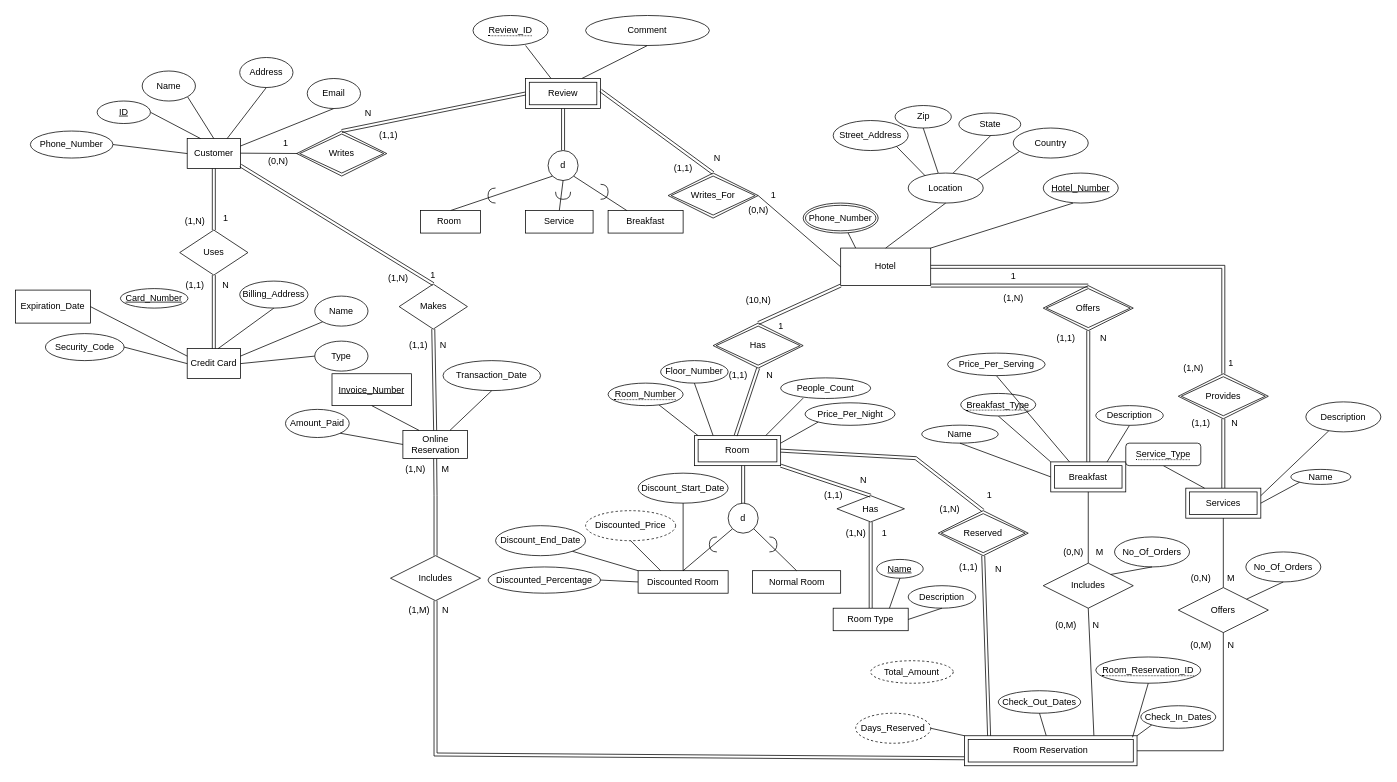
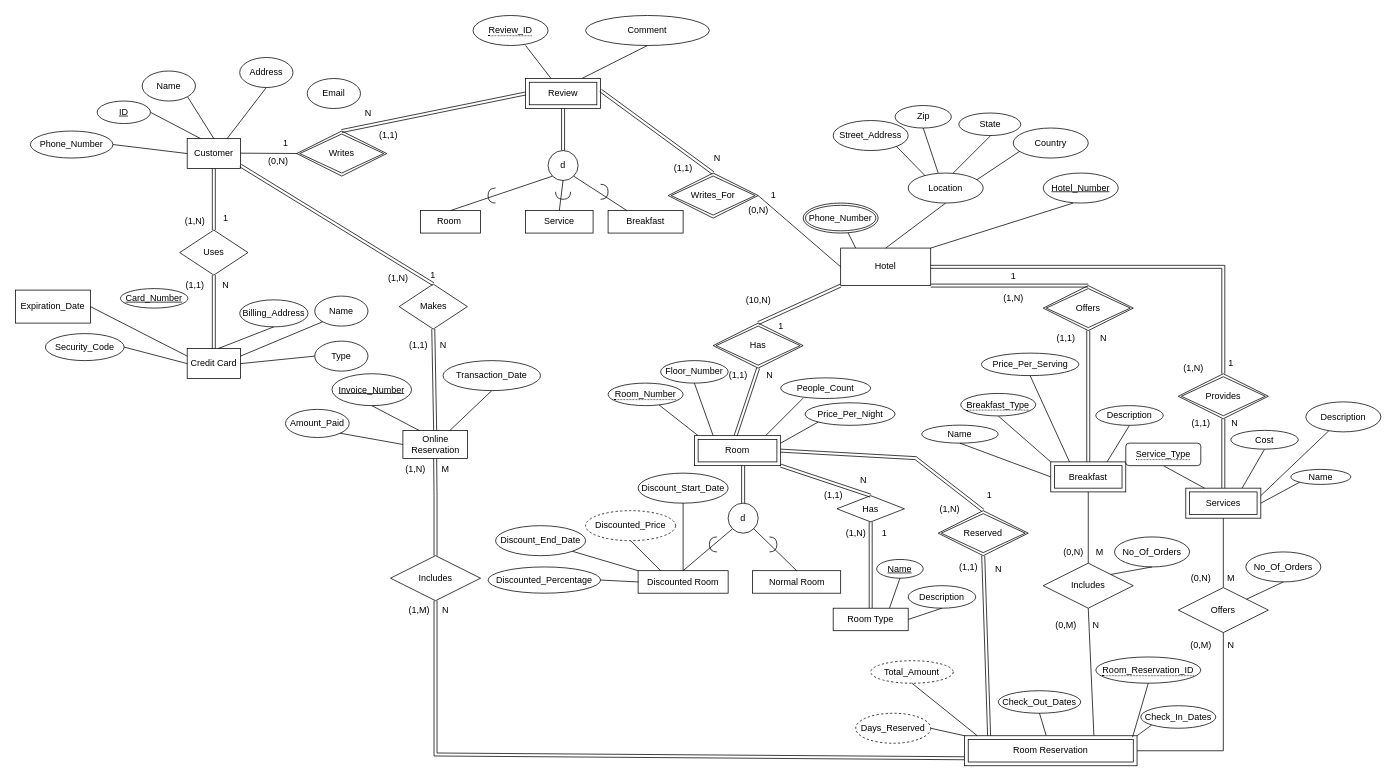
(287, 127) -> none
(274, 294) -> (274, 313)
(996, 364) -> (1030, 364)
(372, 389) -> (372, 389)
none -> (1264, 440)
none -> (1253, 469)
none -> (944, 709)
